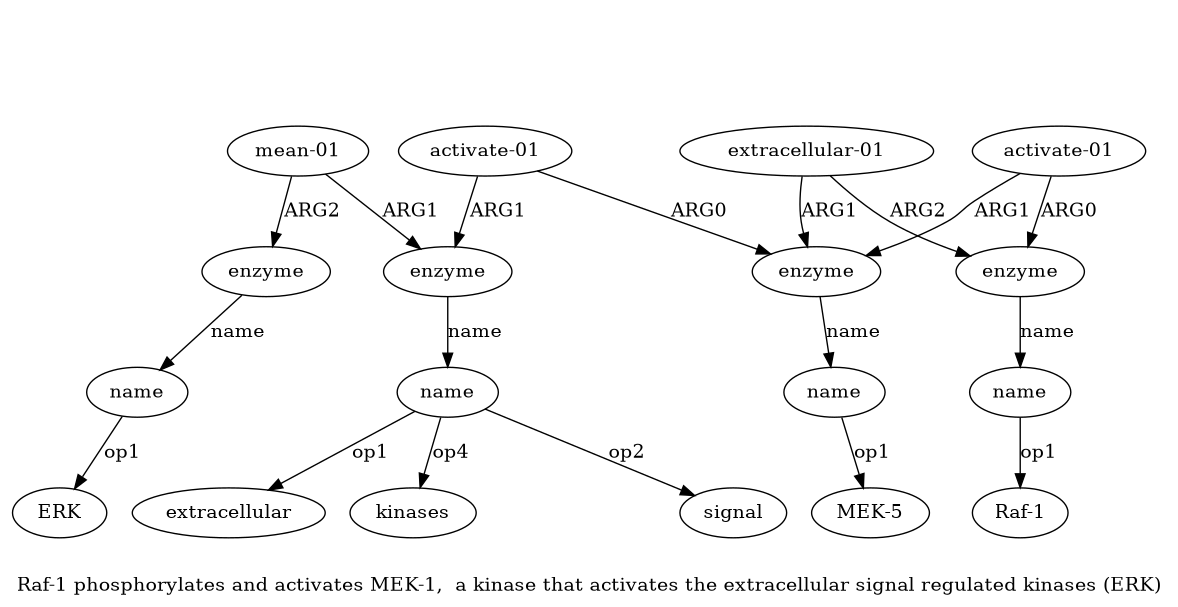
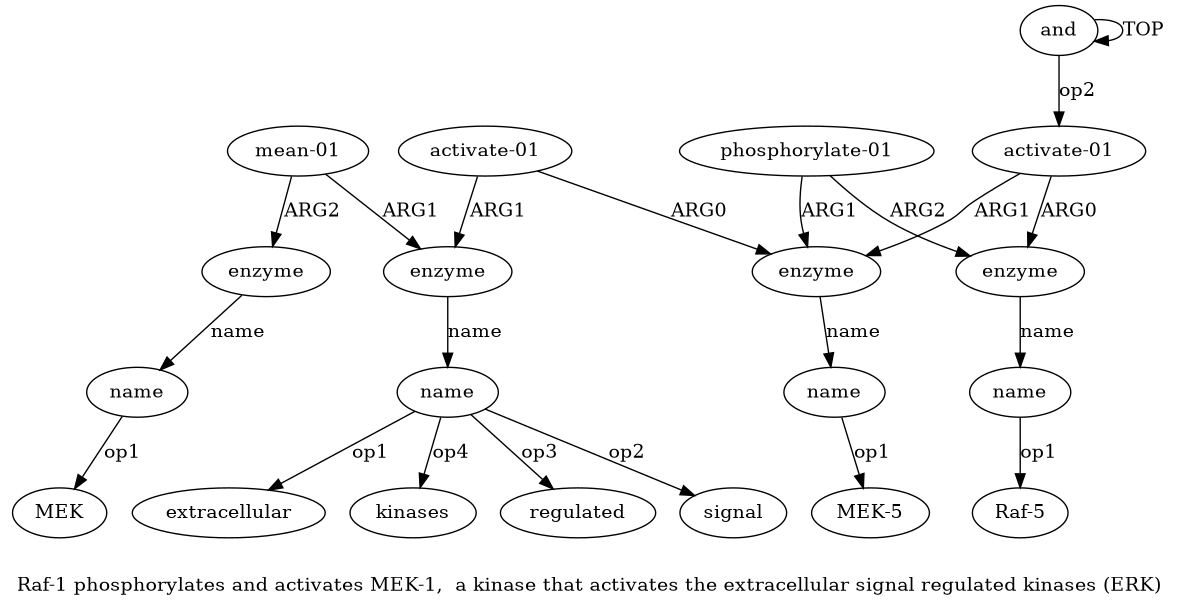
none -> (1059, 30)
(807, 151) -> (807, 151)
(60, 513) -> (60, 513)
none -> (578, 513)
(1020, 513) -> (1020, 513)
